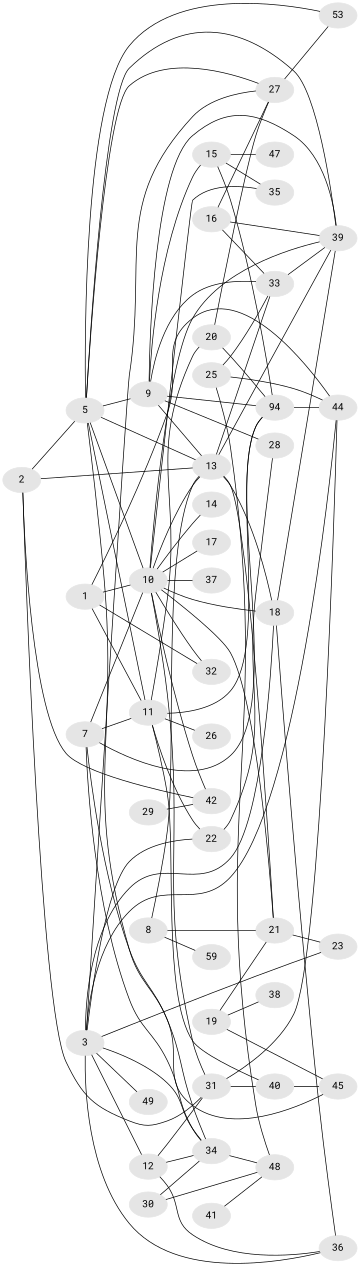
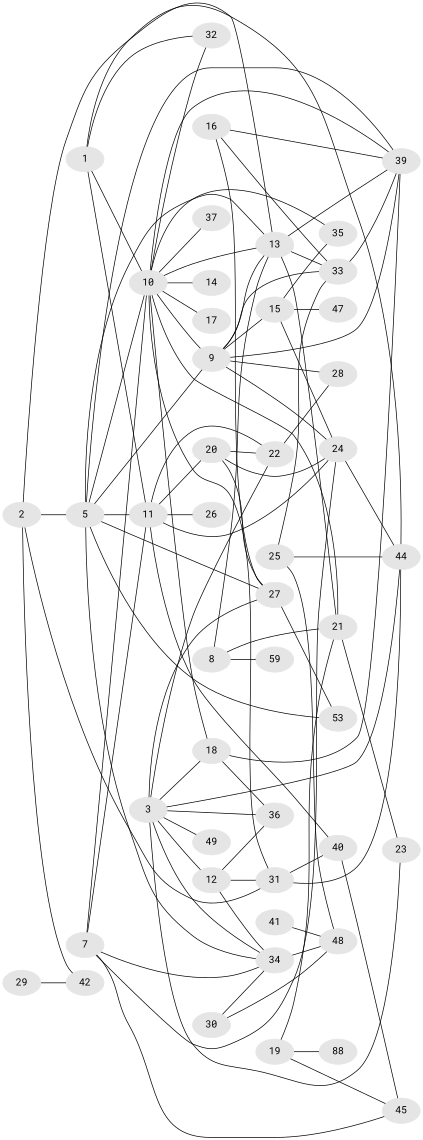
(275, 408) -> (338, 449)
none -> (243, 452)
(254, 536) -> none
(176, 697) -> (178, 322)
(275, 995) -> (338, 1052)
